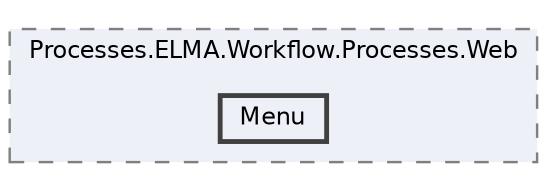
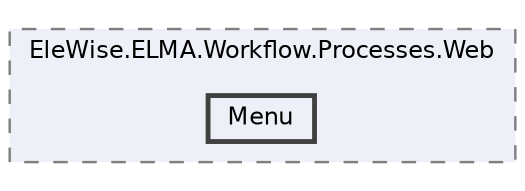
(273, 52) -> (263, 52)
